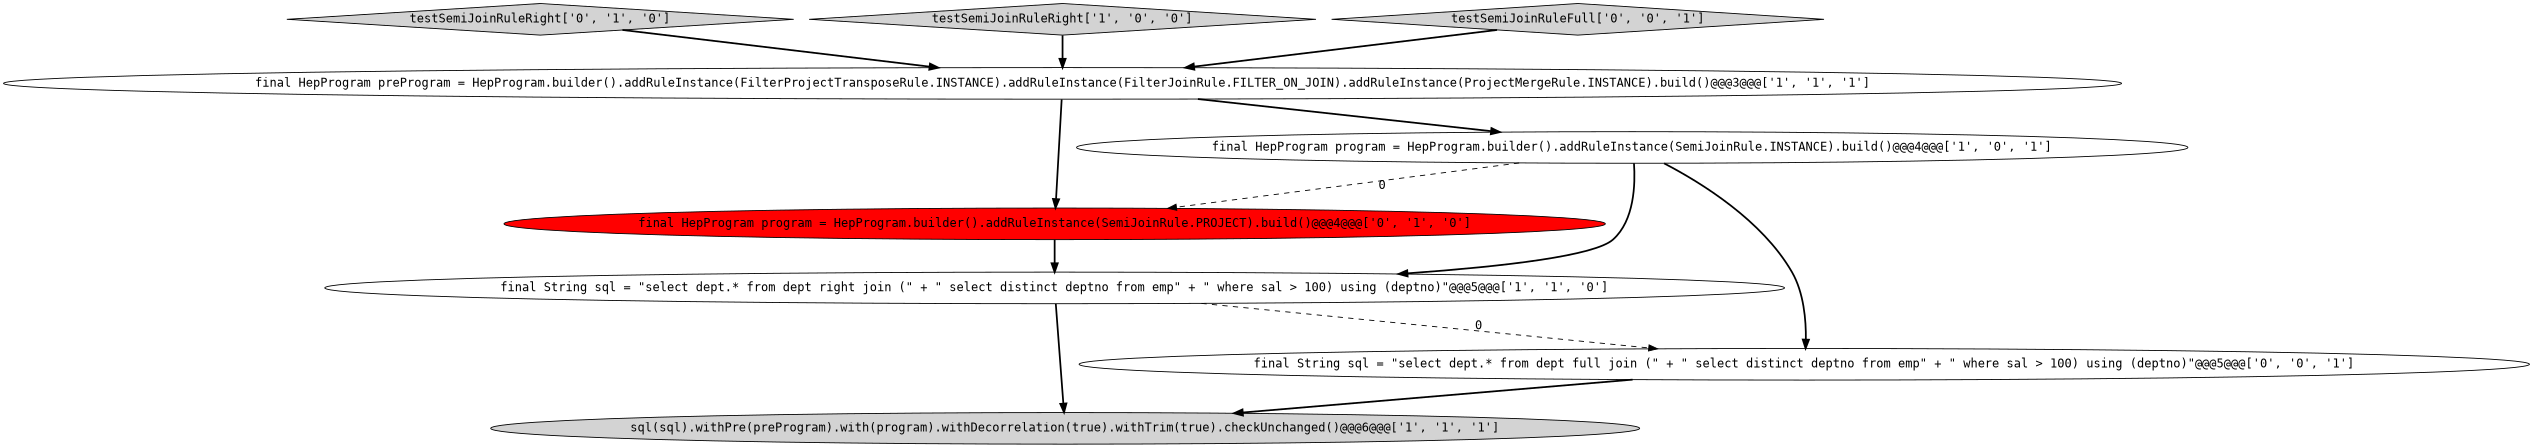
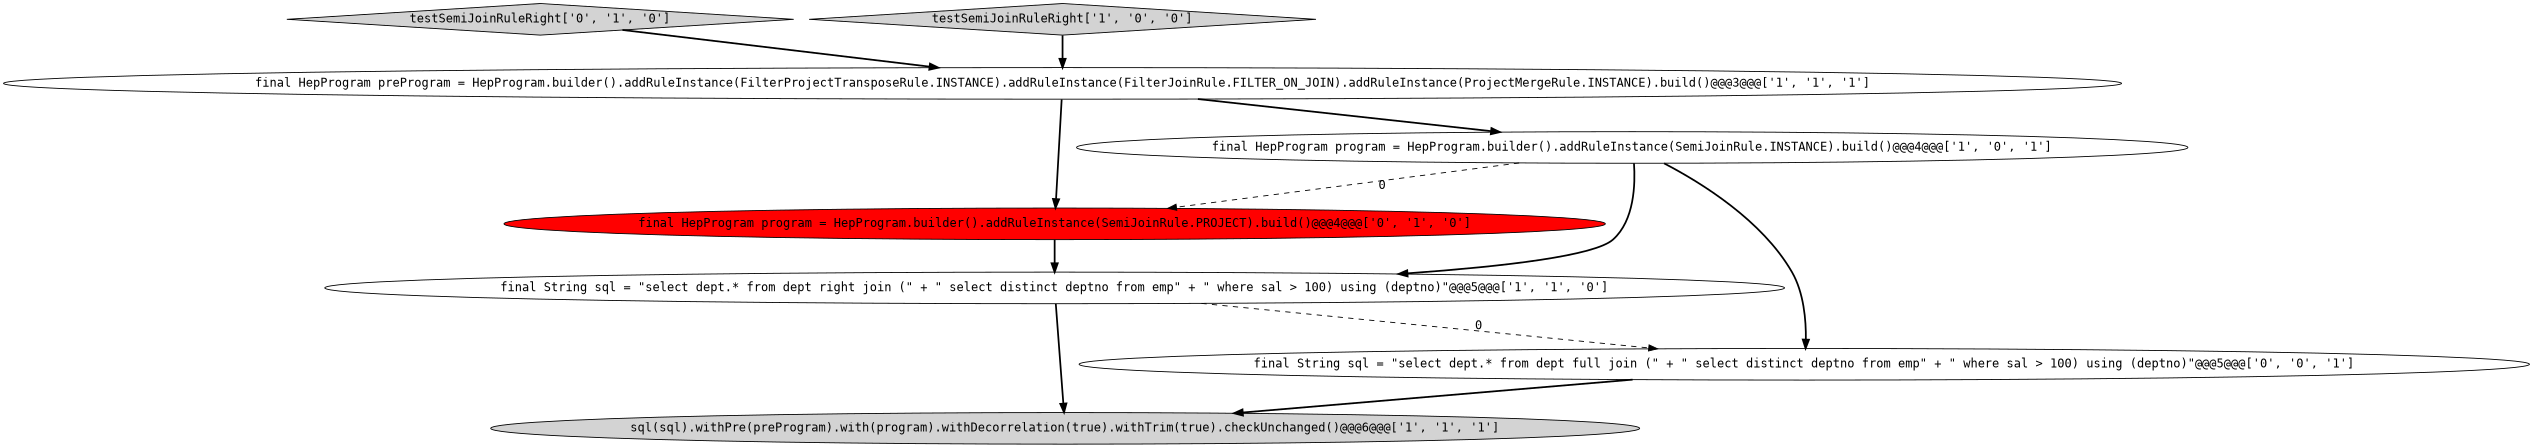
(1578, 19) -> none
